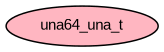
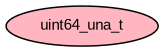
(82, 26) -> (82, 26)
